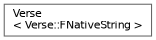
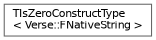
(78, 20) -> (78, 20)
